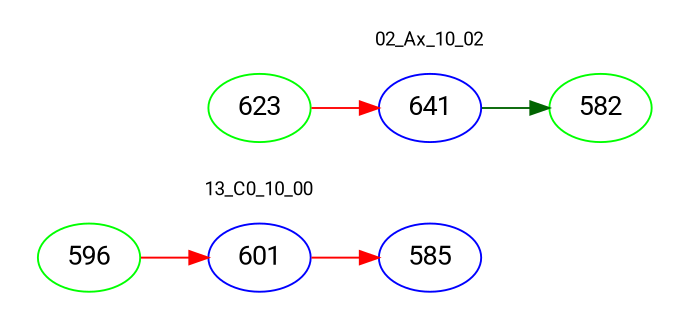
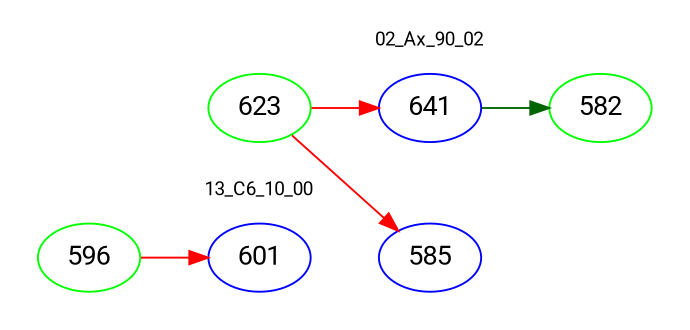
(430, 41) -> (430, 41)
(260, 190) -> (260, 190)
(336, 258) -> (347, 185)
